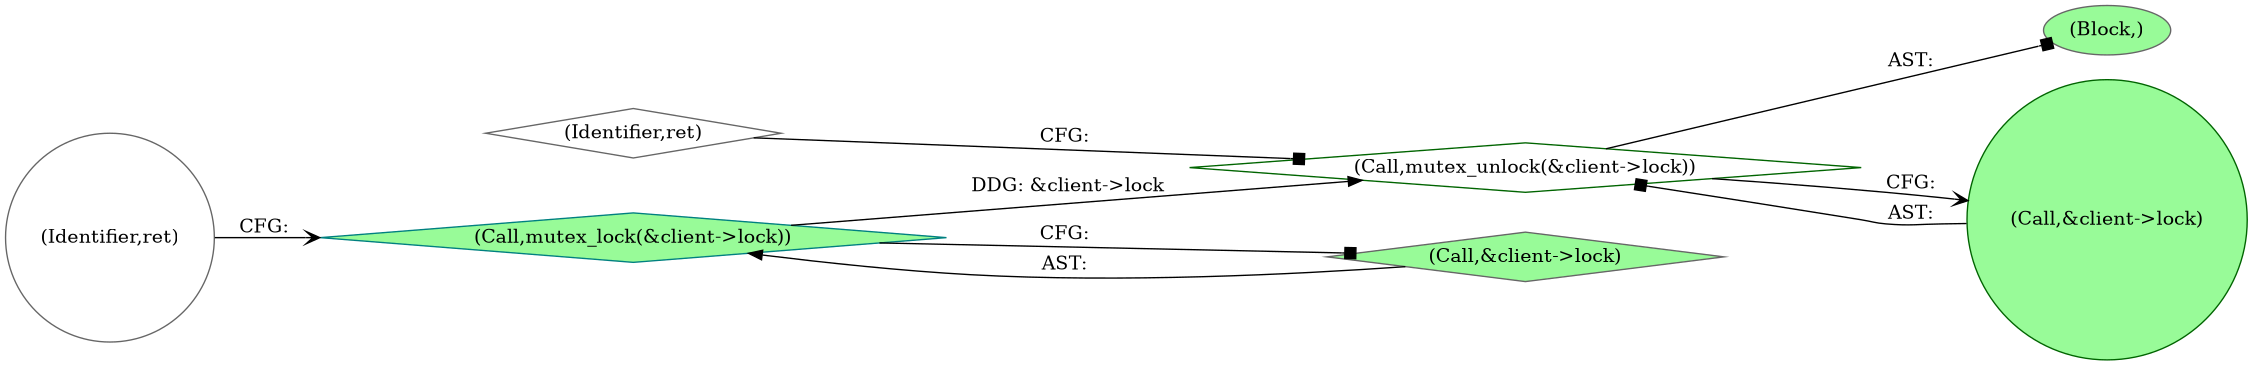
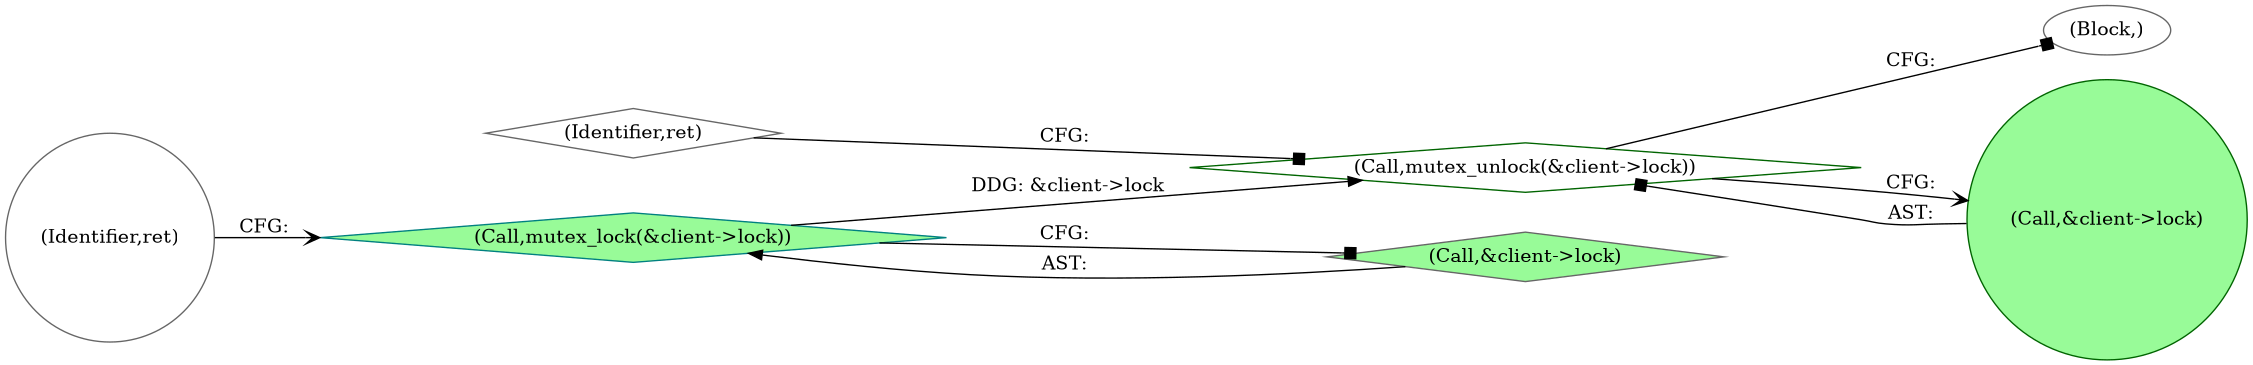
(2107, 30) -> (2107, 30)
(1914, 61) -> (1914, 61)
